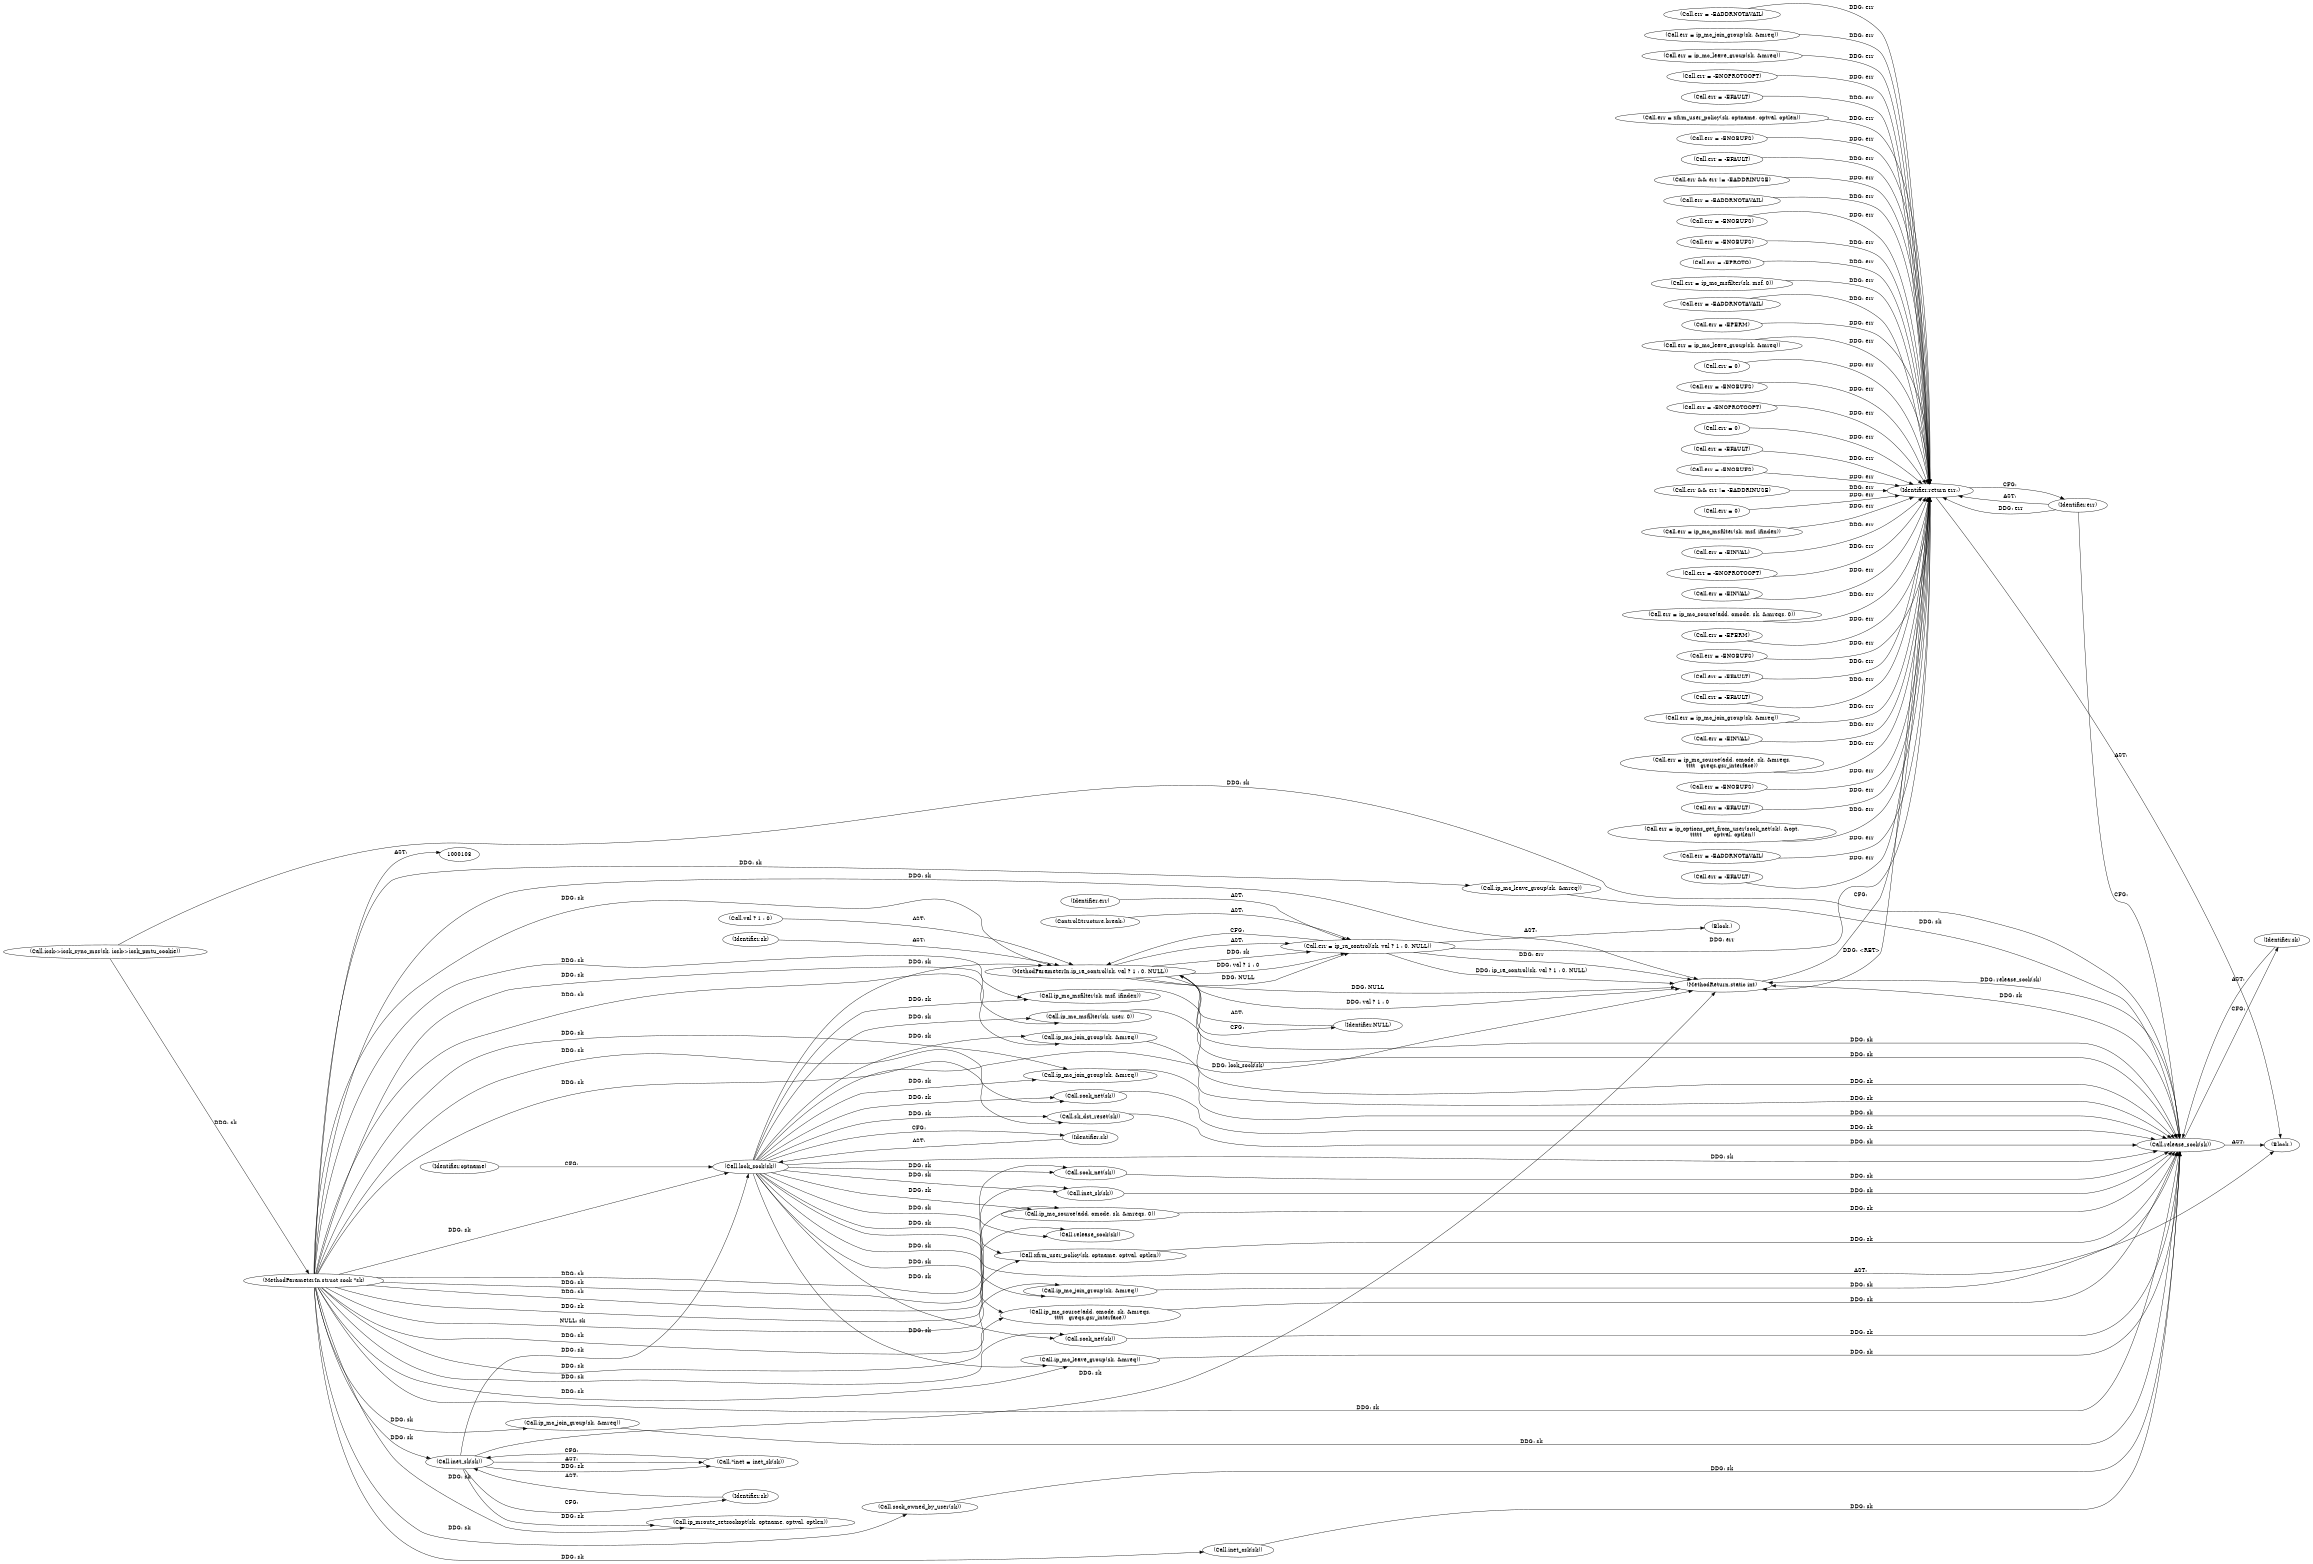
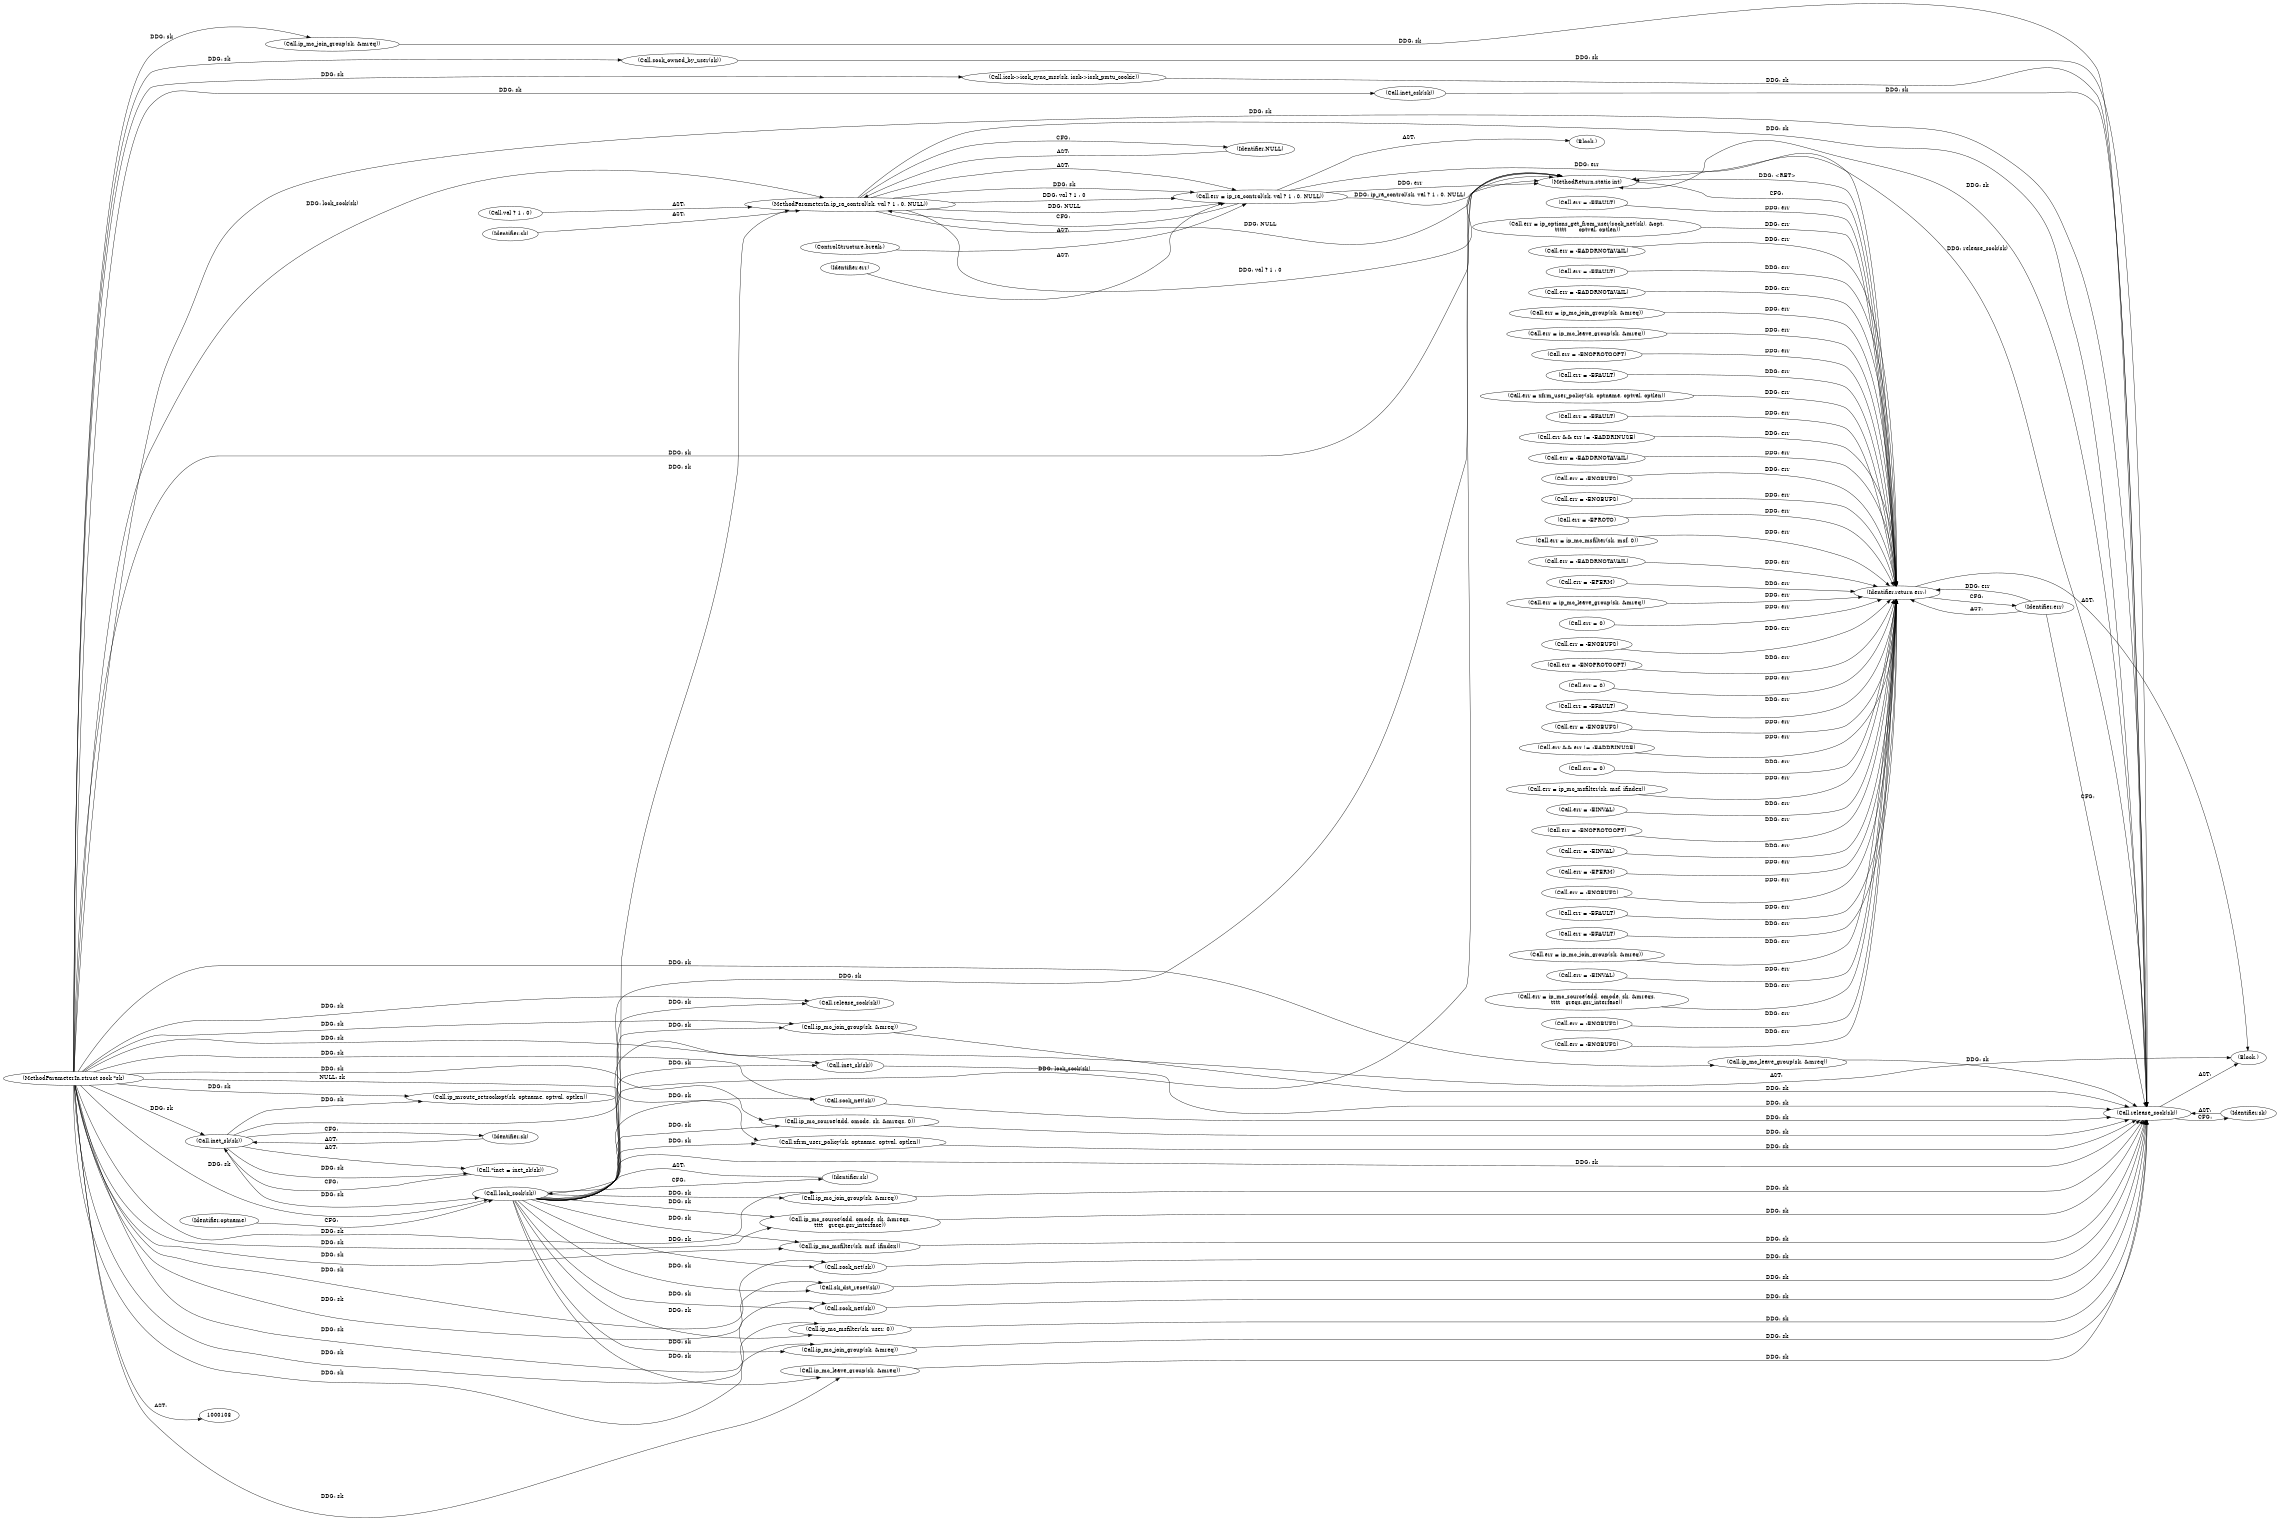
(1722, 615) -> none
(573, 898) -> (332, 204)
(208, 1115) -> (121, 174)
